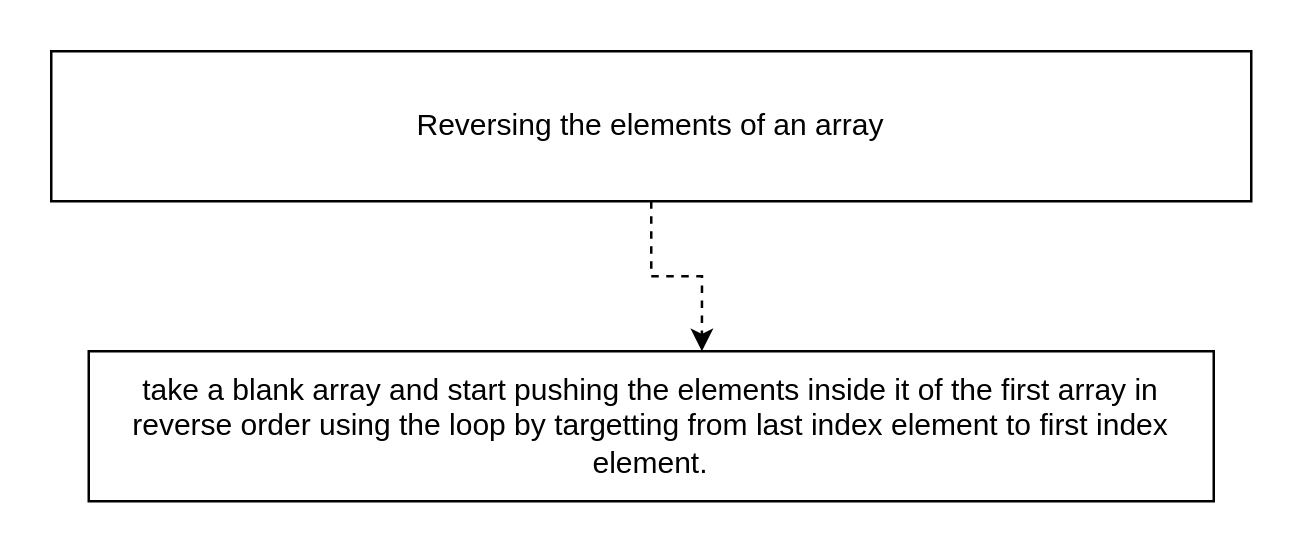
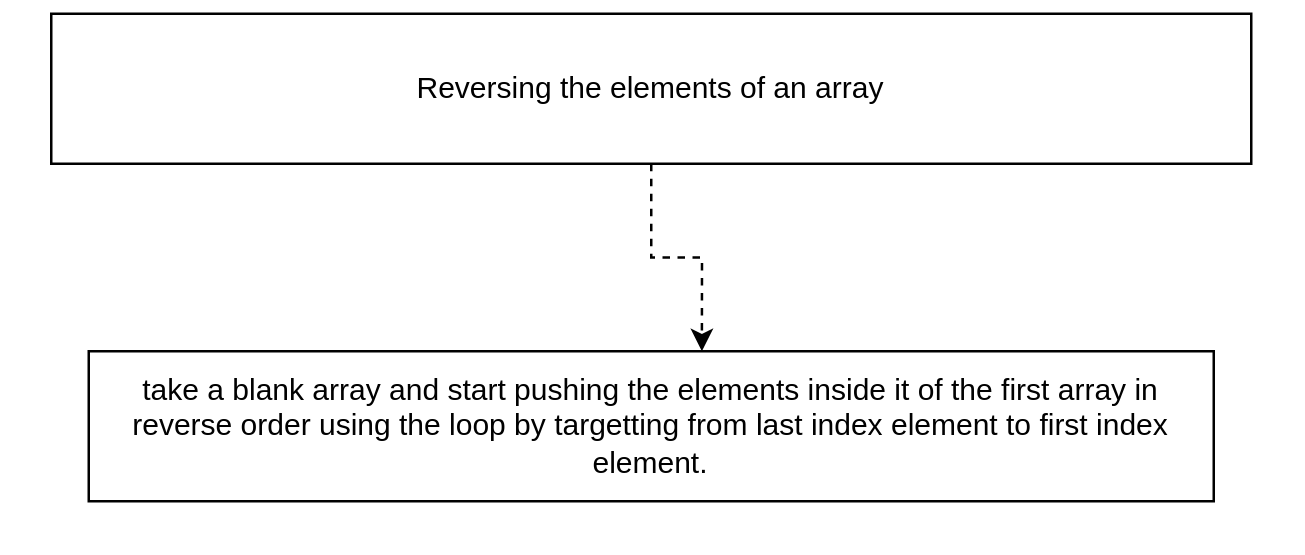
(651, 126) -> (651, 89)
